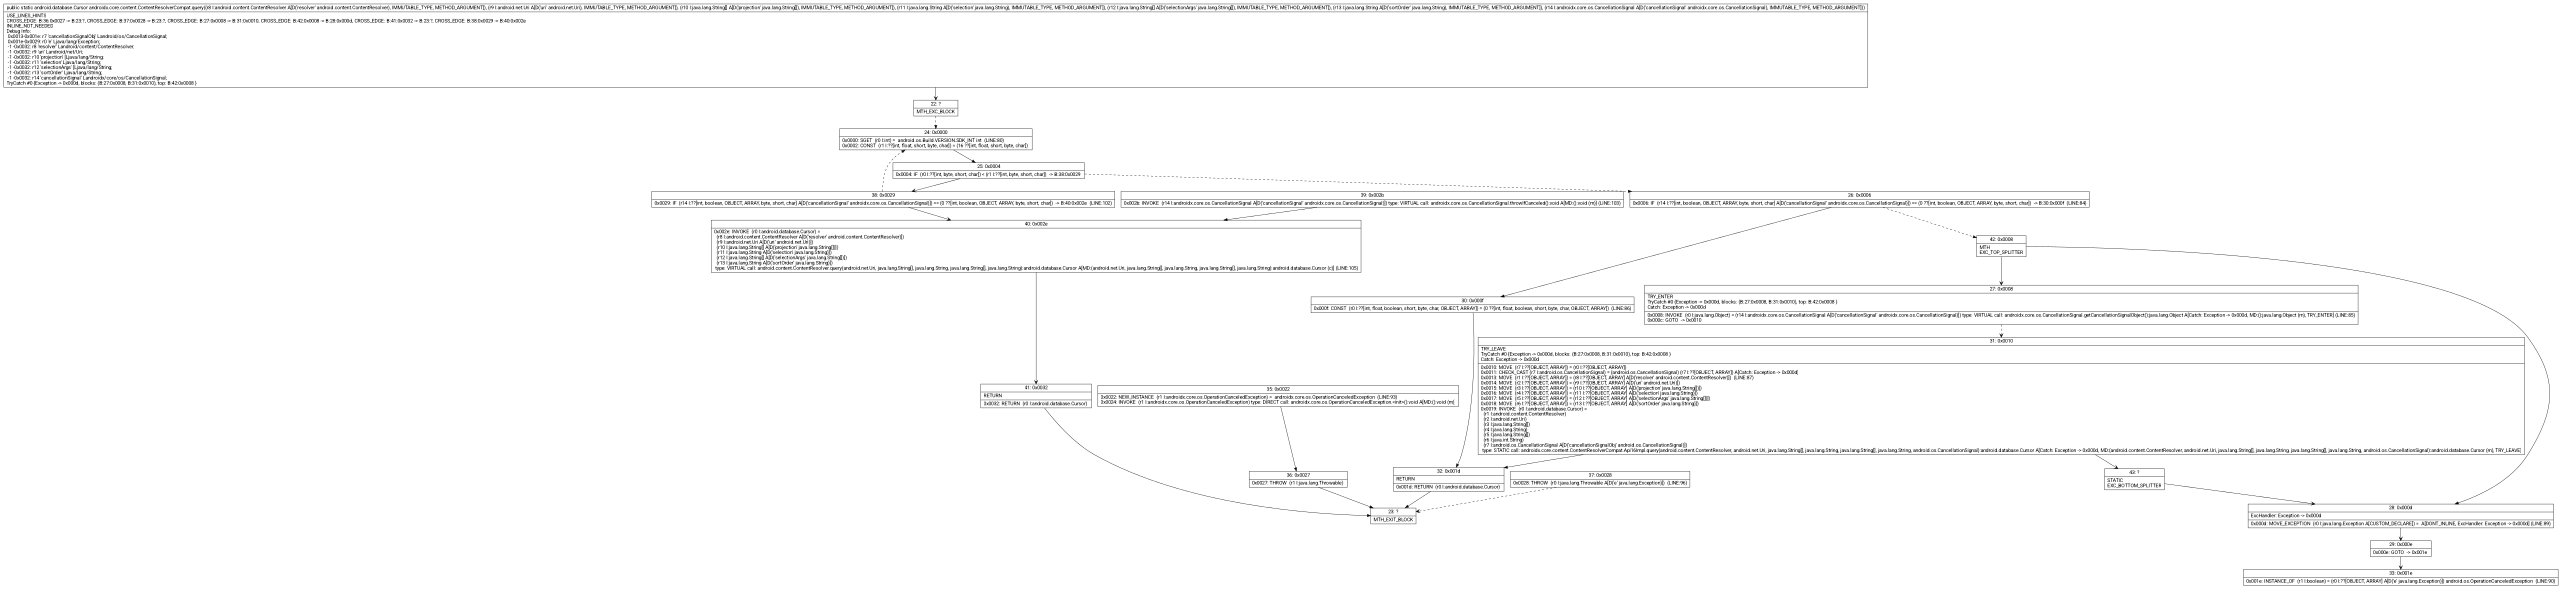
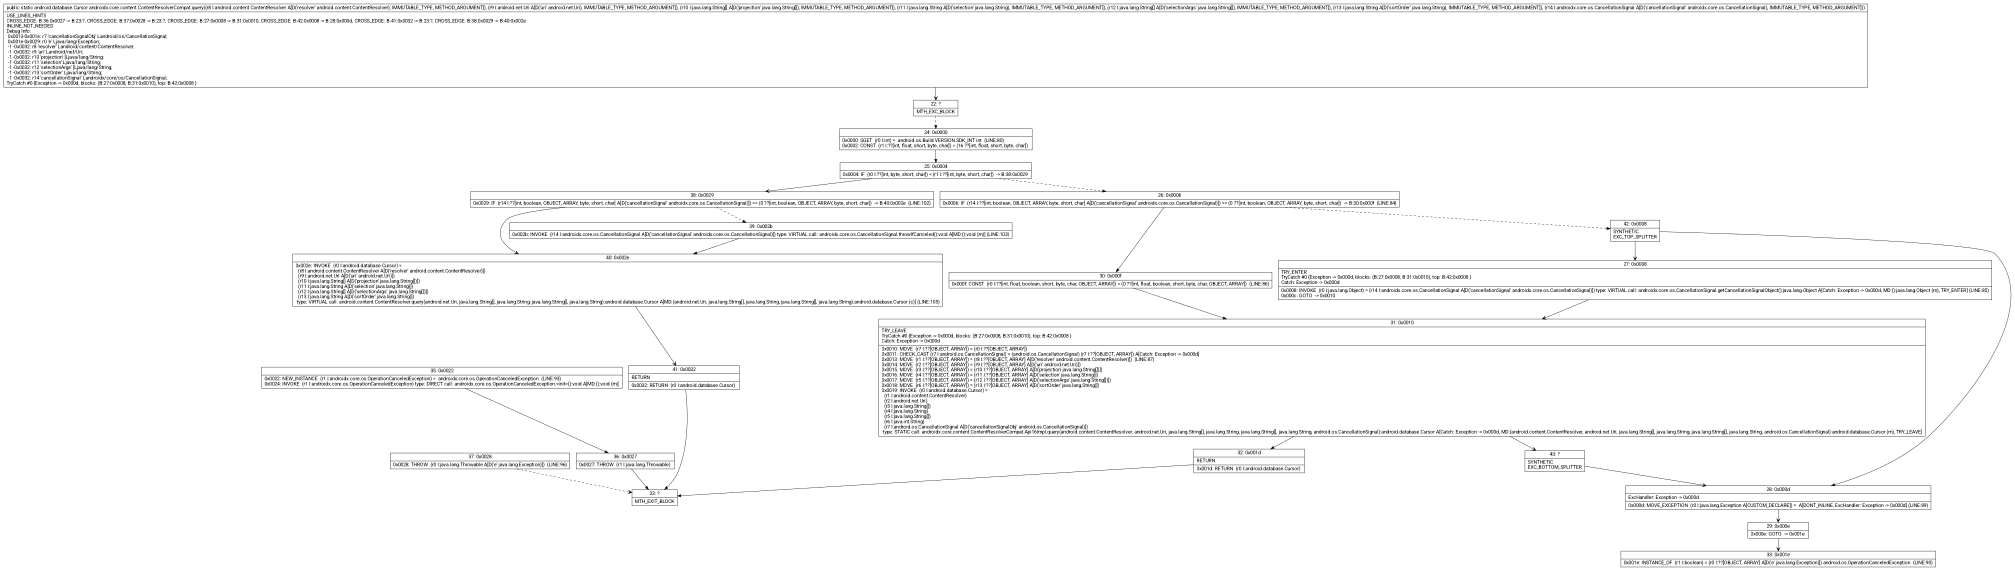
(886, 169) -> (730, 214)
(1985, 247) -> (1626, 232)
(2001, 329) -> (1567, 309)
(1472, 389) -> (1178, 303)
(2115, 481) -> (1541, 462)
